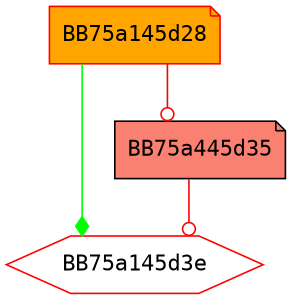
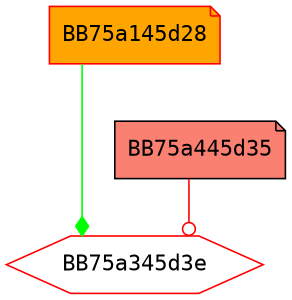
(167, 86) -> none
(135, 265) -> (135, 265)
